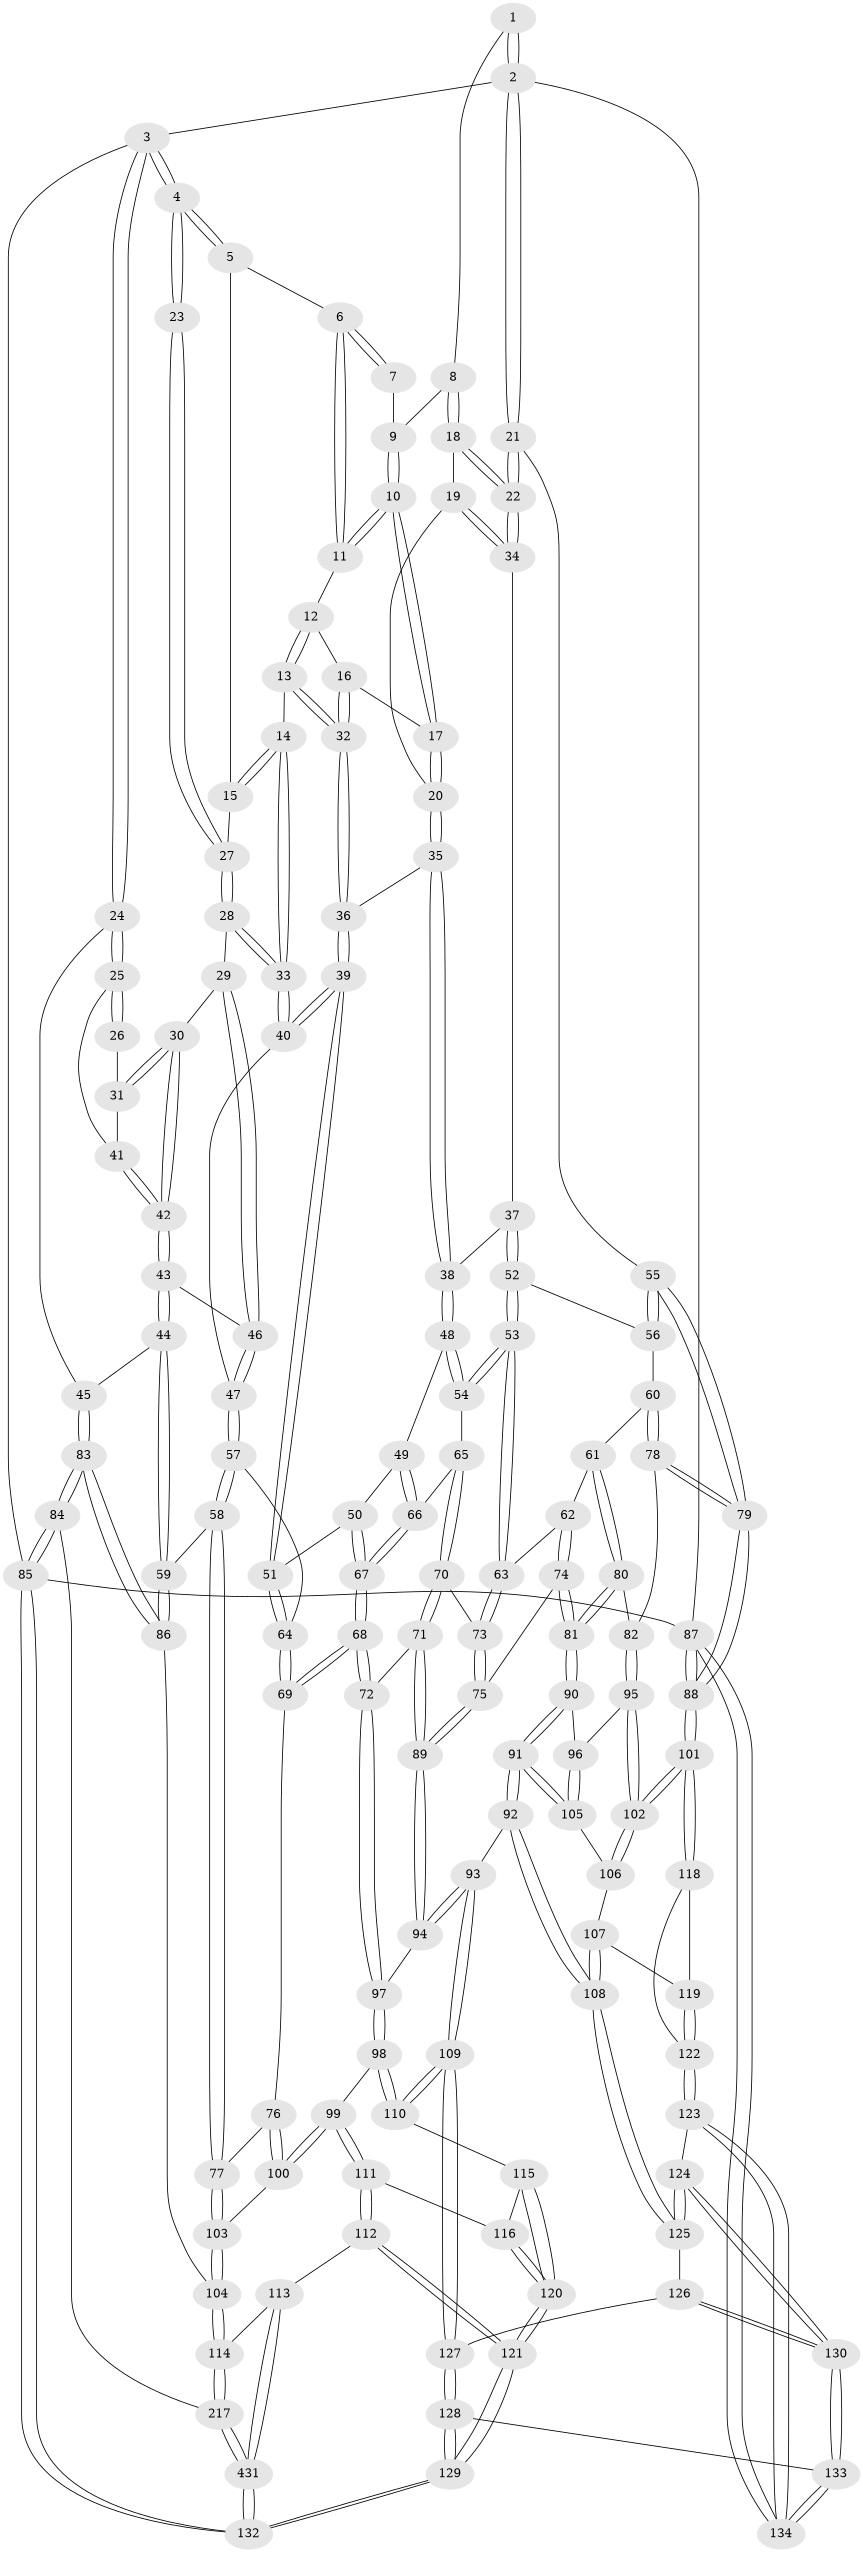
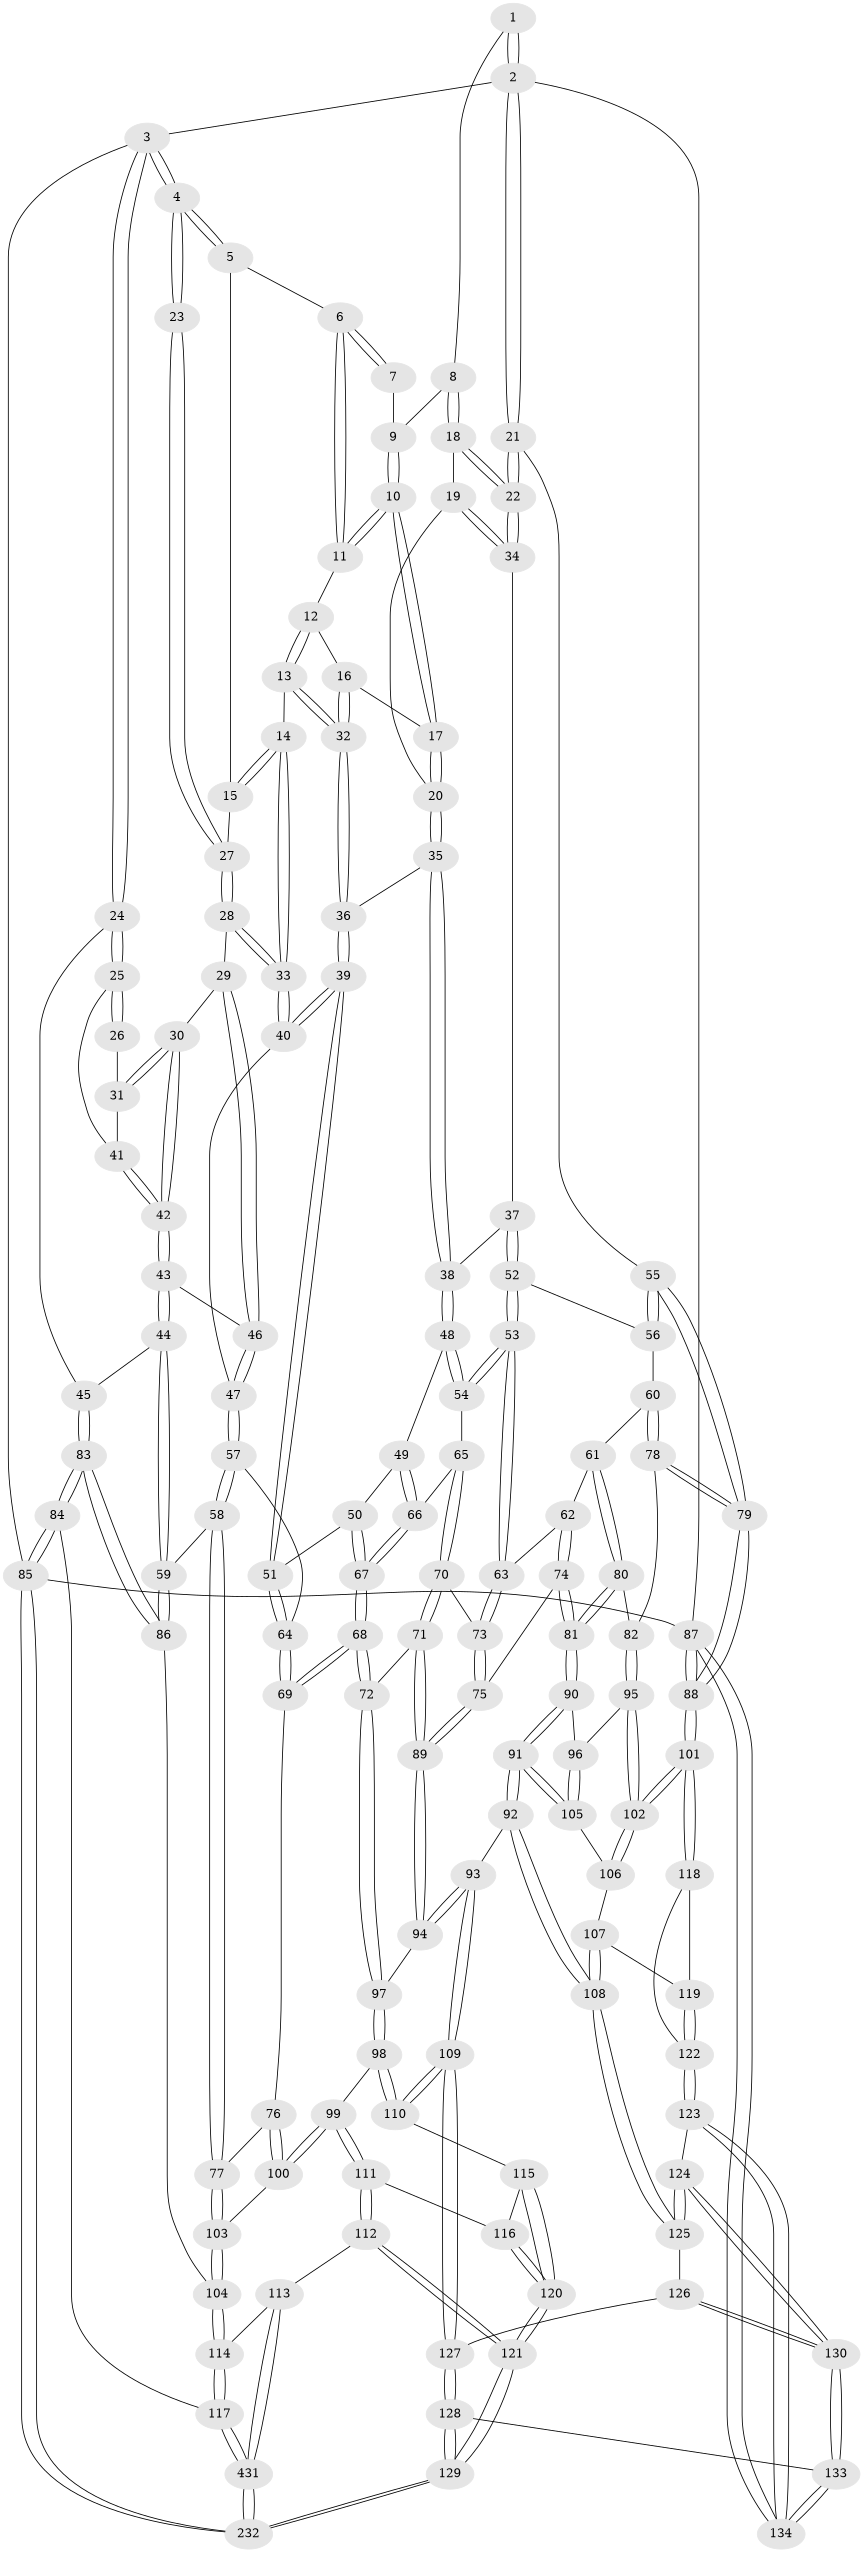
(220, 2414) -> (220, 2414)
(249, 2534) -> (249, 2534)
